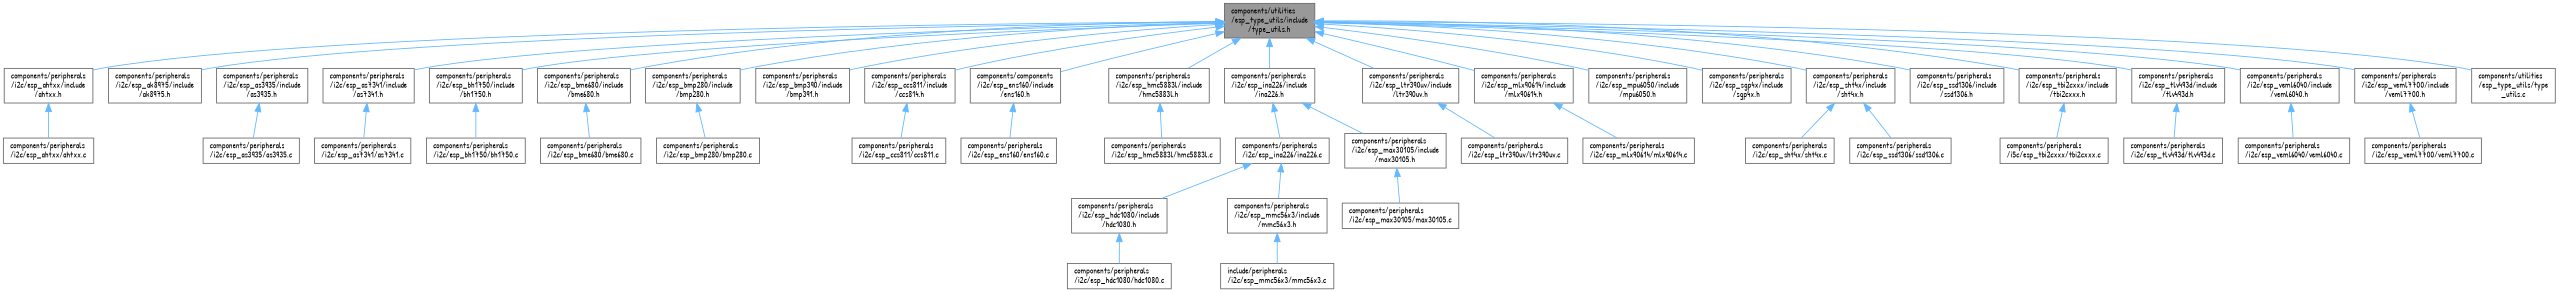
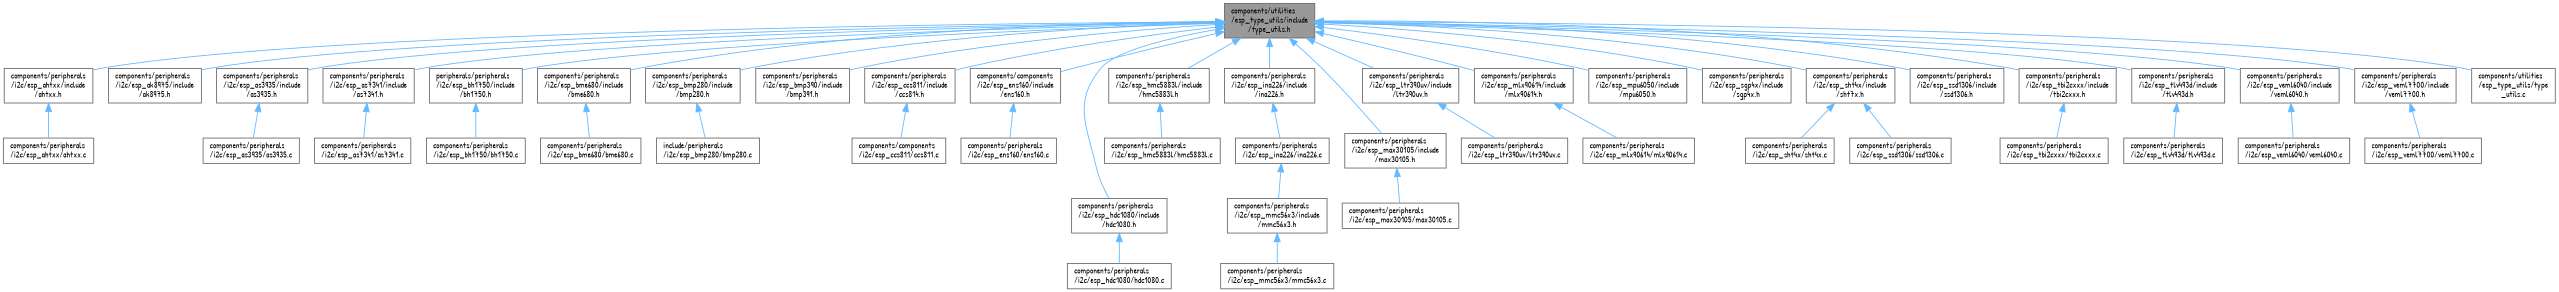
none -> (579, 44)
(476, 86) -> (476, 86)
(1851, 86) -> (1851, 86)
(1336, 120) -> (1340, 87)
(708, 151) -> (708, 151)
(899, 151) -> (899, 151)
(2054, 151) -> (2054, 151)
(1203, 183) -> (1096, 75)
(1277, 276) -> (1277, 276)
